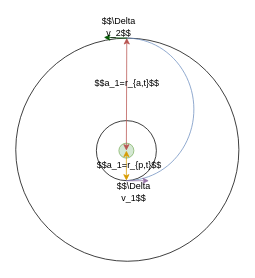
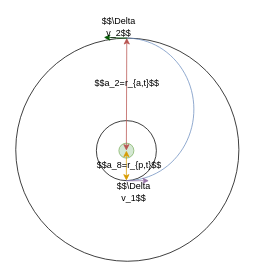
(127, 83) -> (127, 83)
(129, 165) -> (129, 165)
